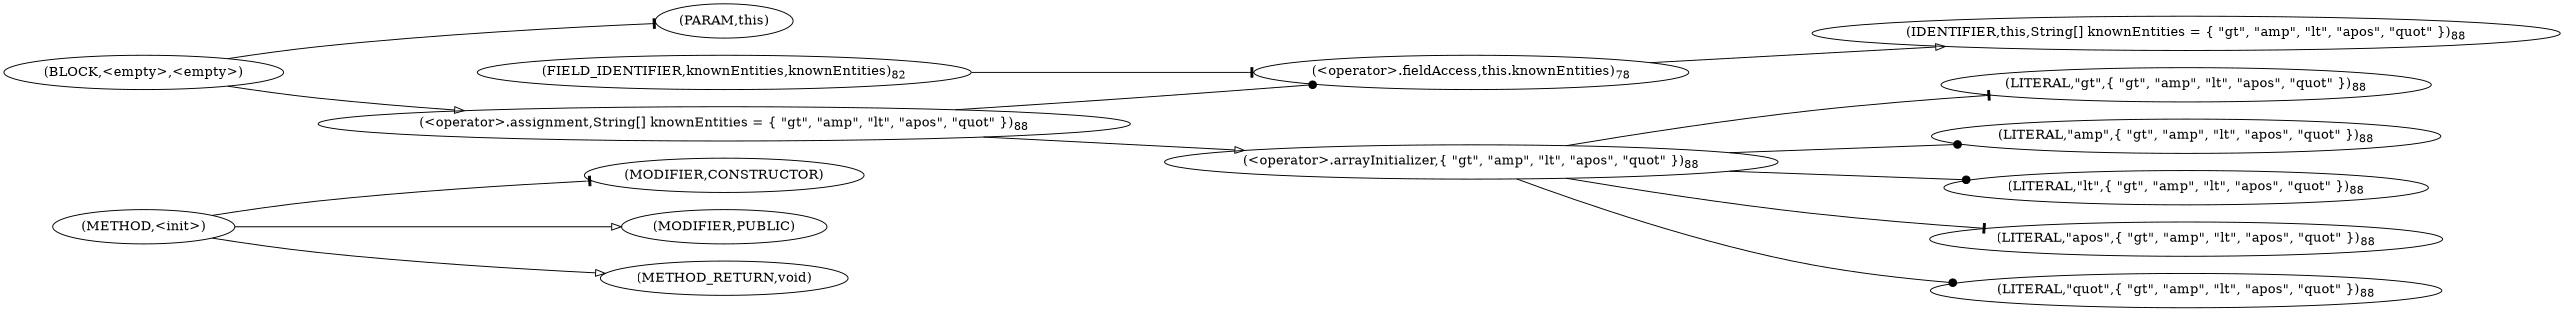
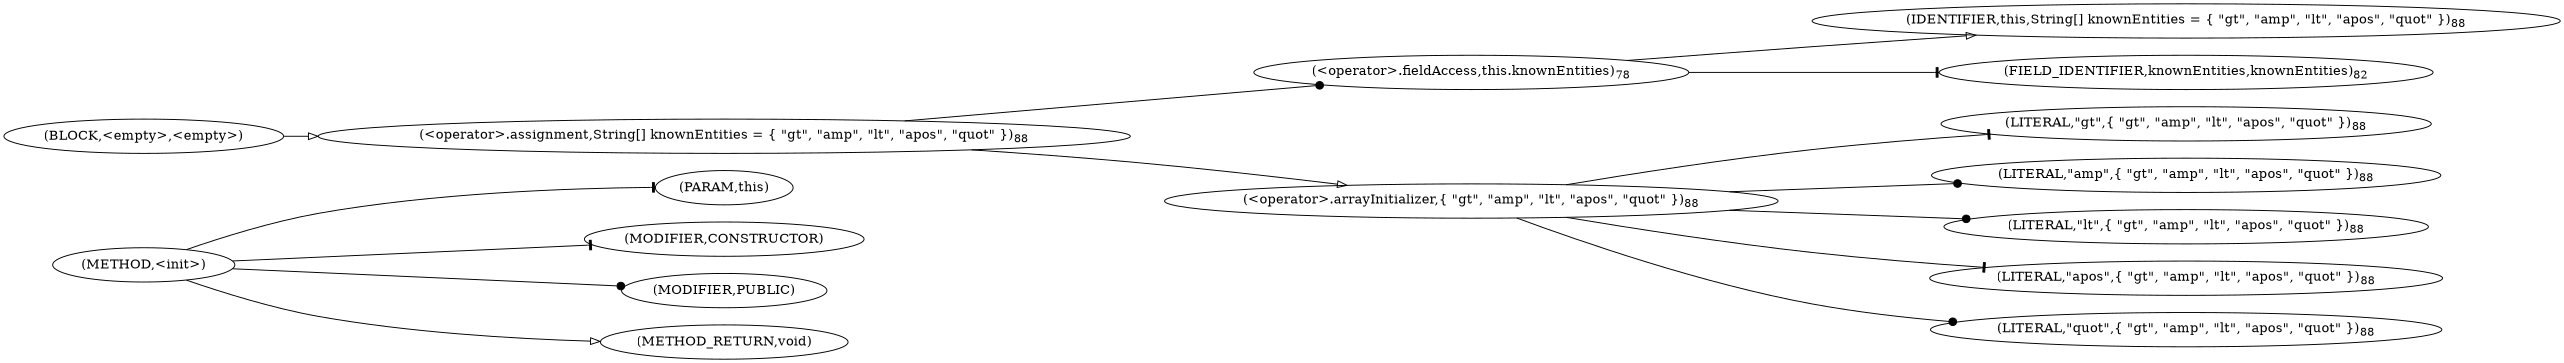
(439, 36) -> (416, 200)
(1110, 72) -> (1812, 72)
(423, 227) -> (425, 277)
